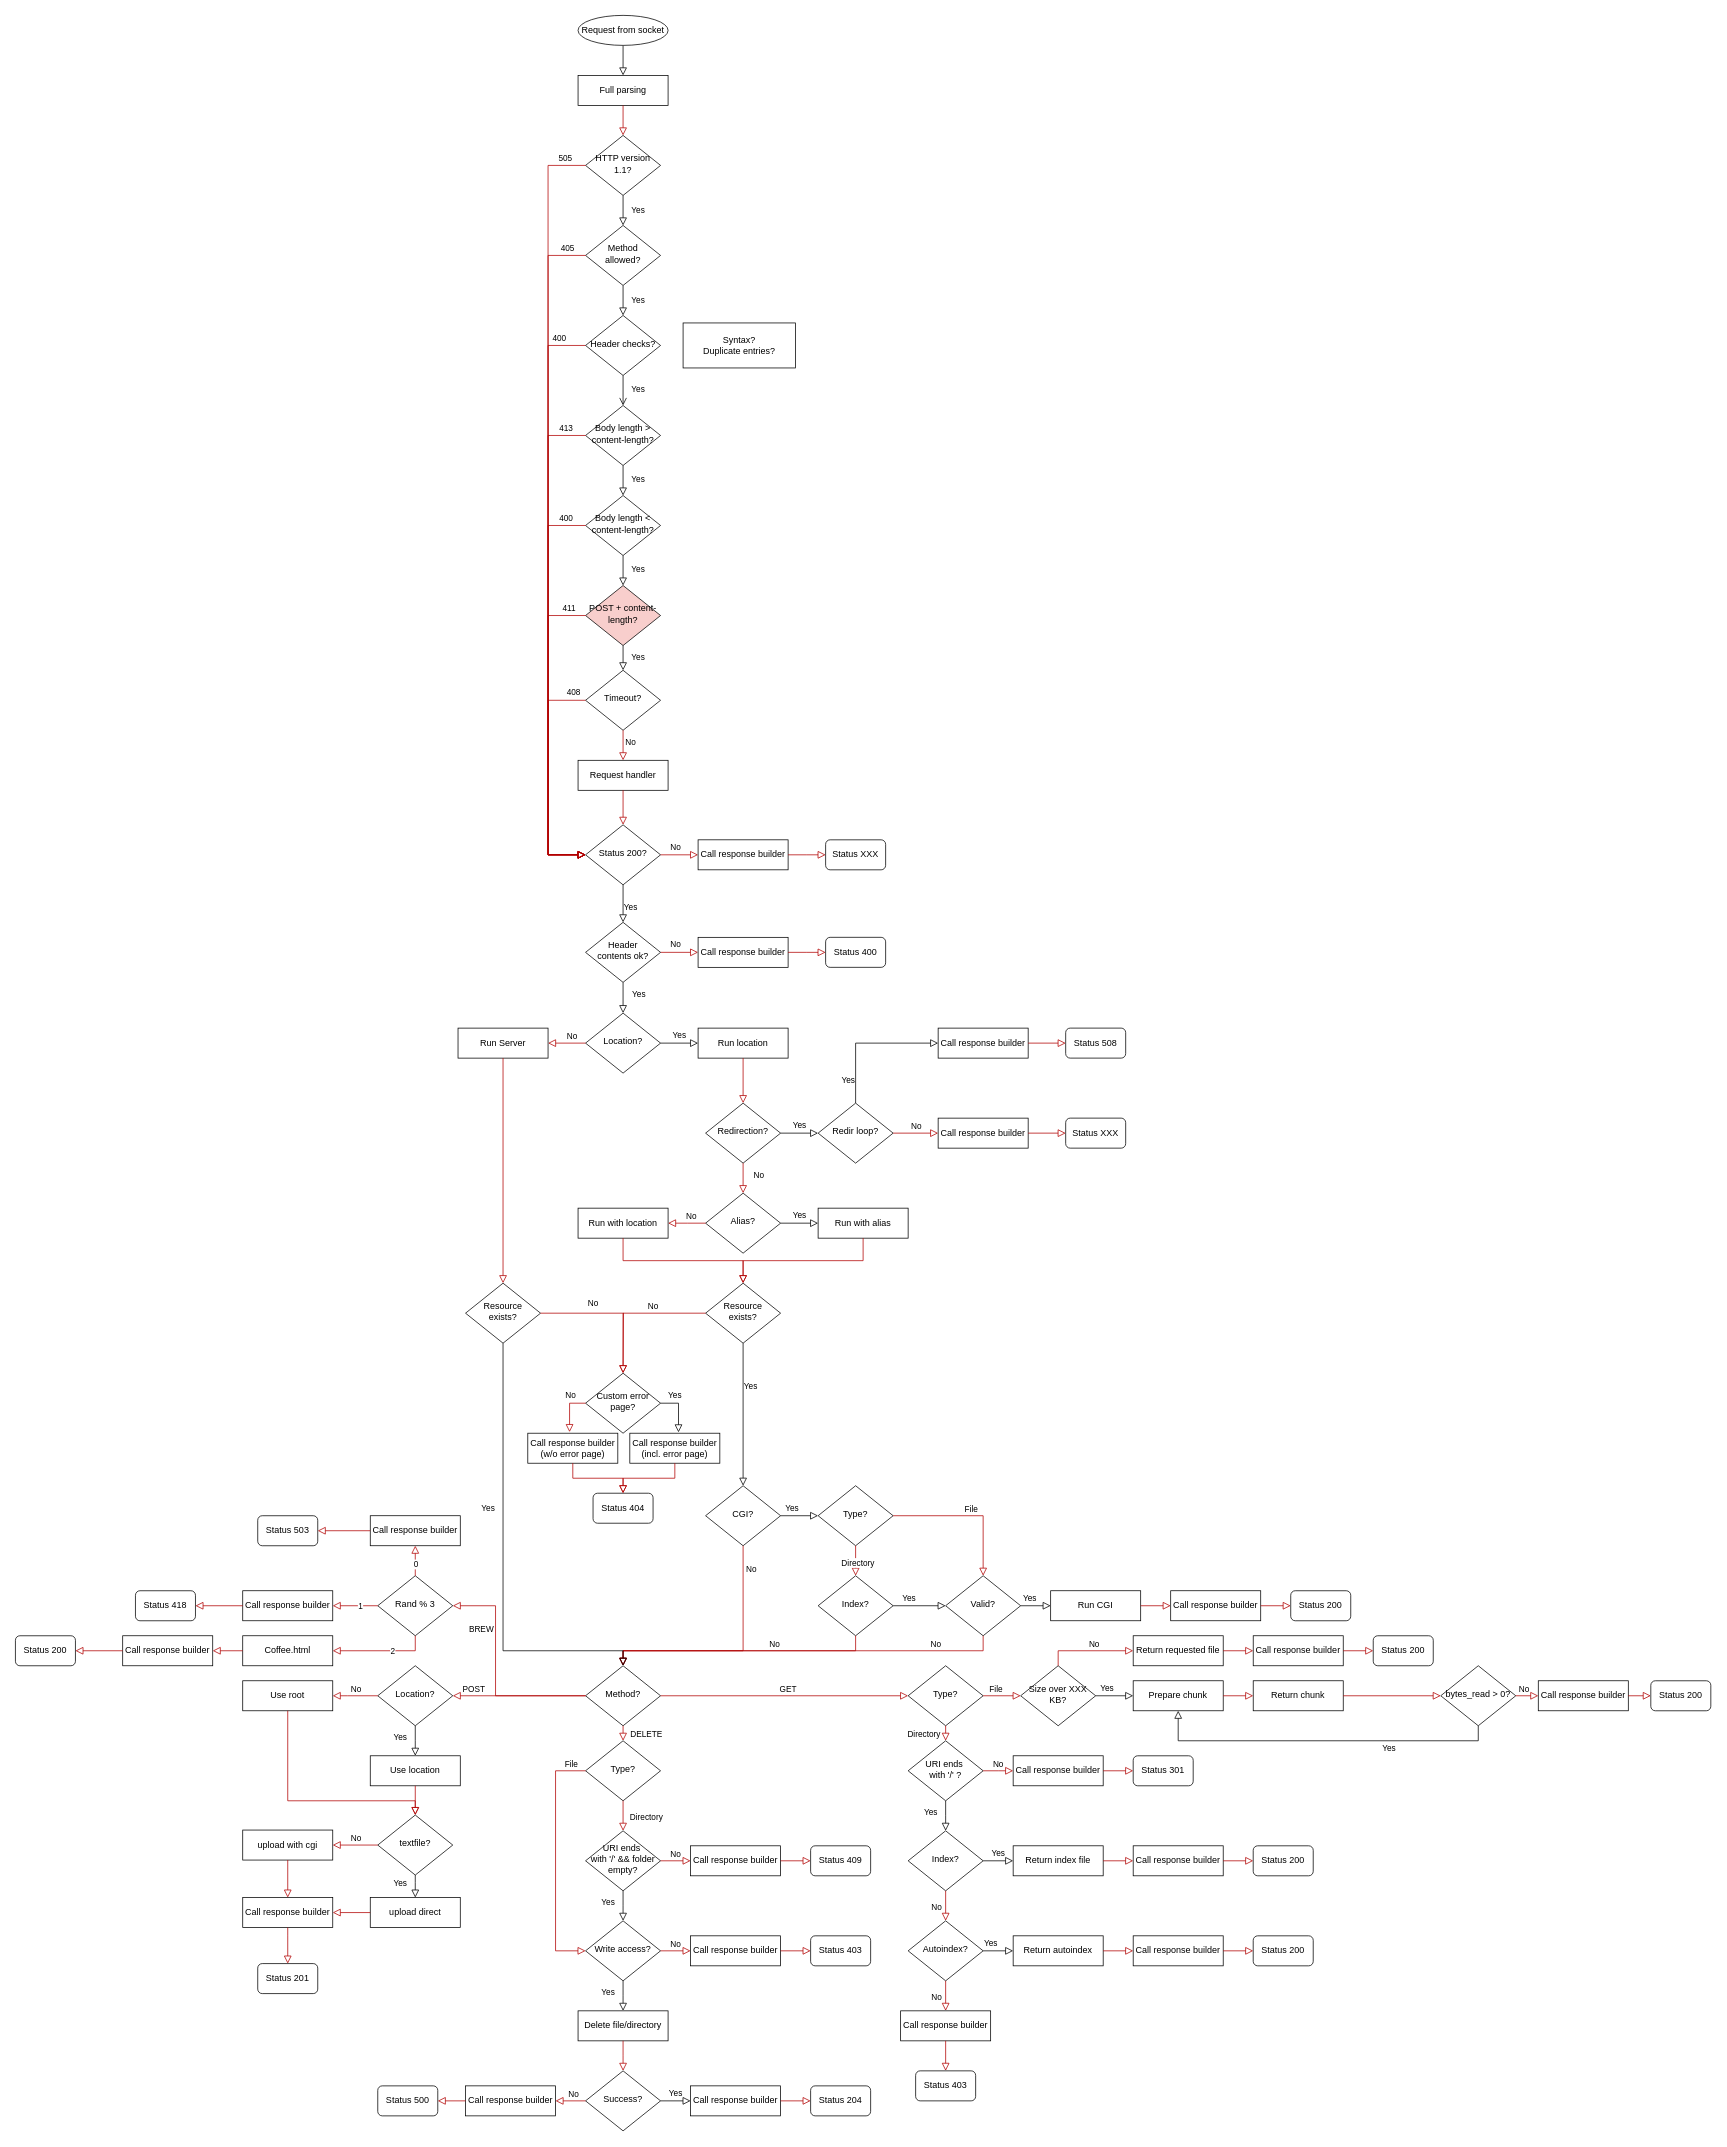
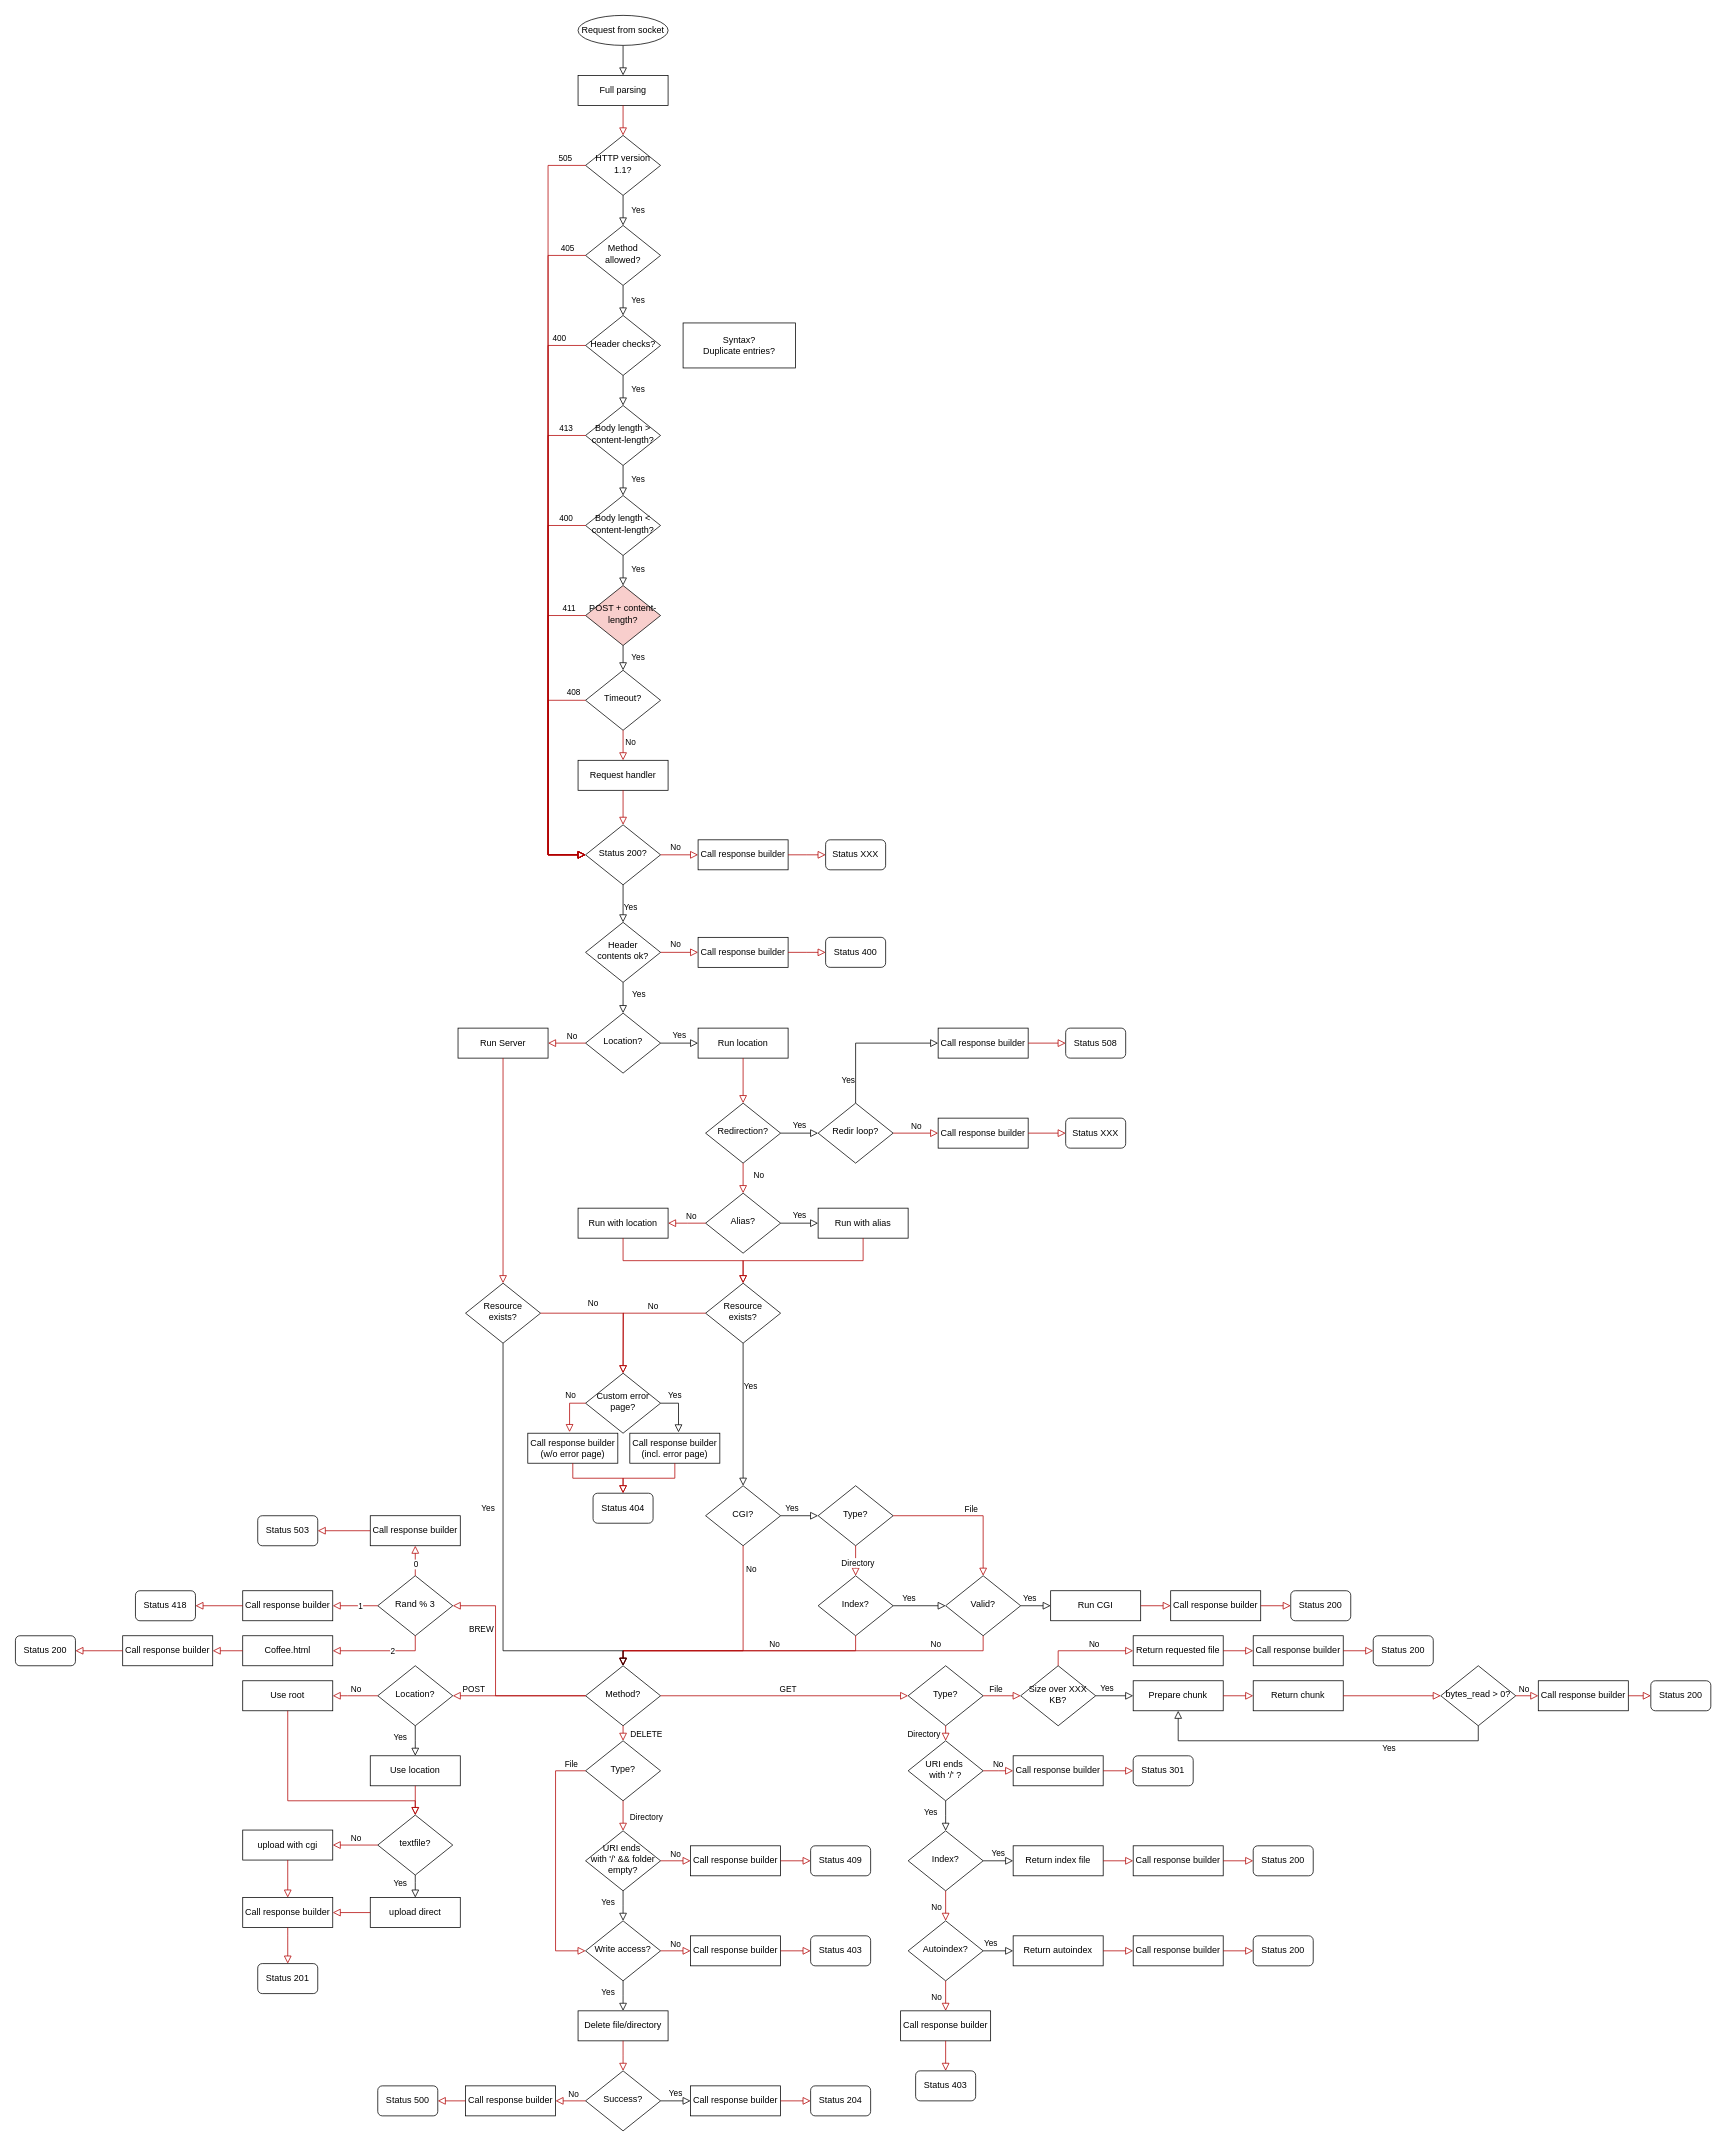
(623, 399) -> (623, 396)
